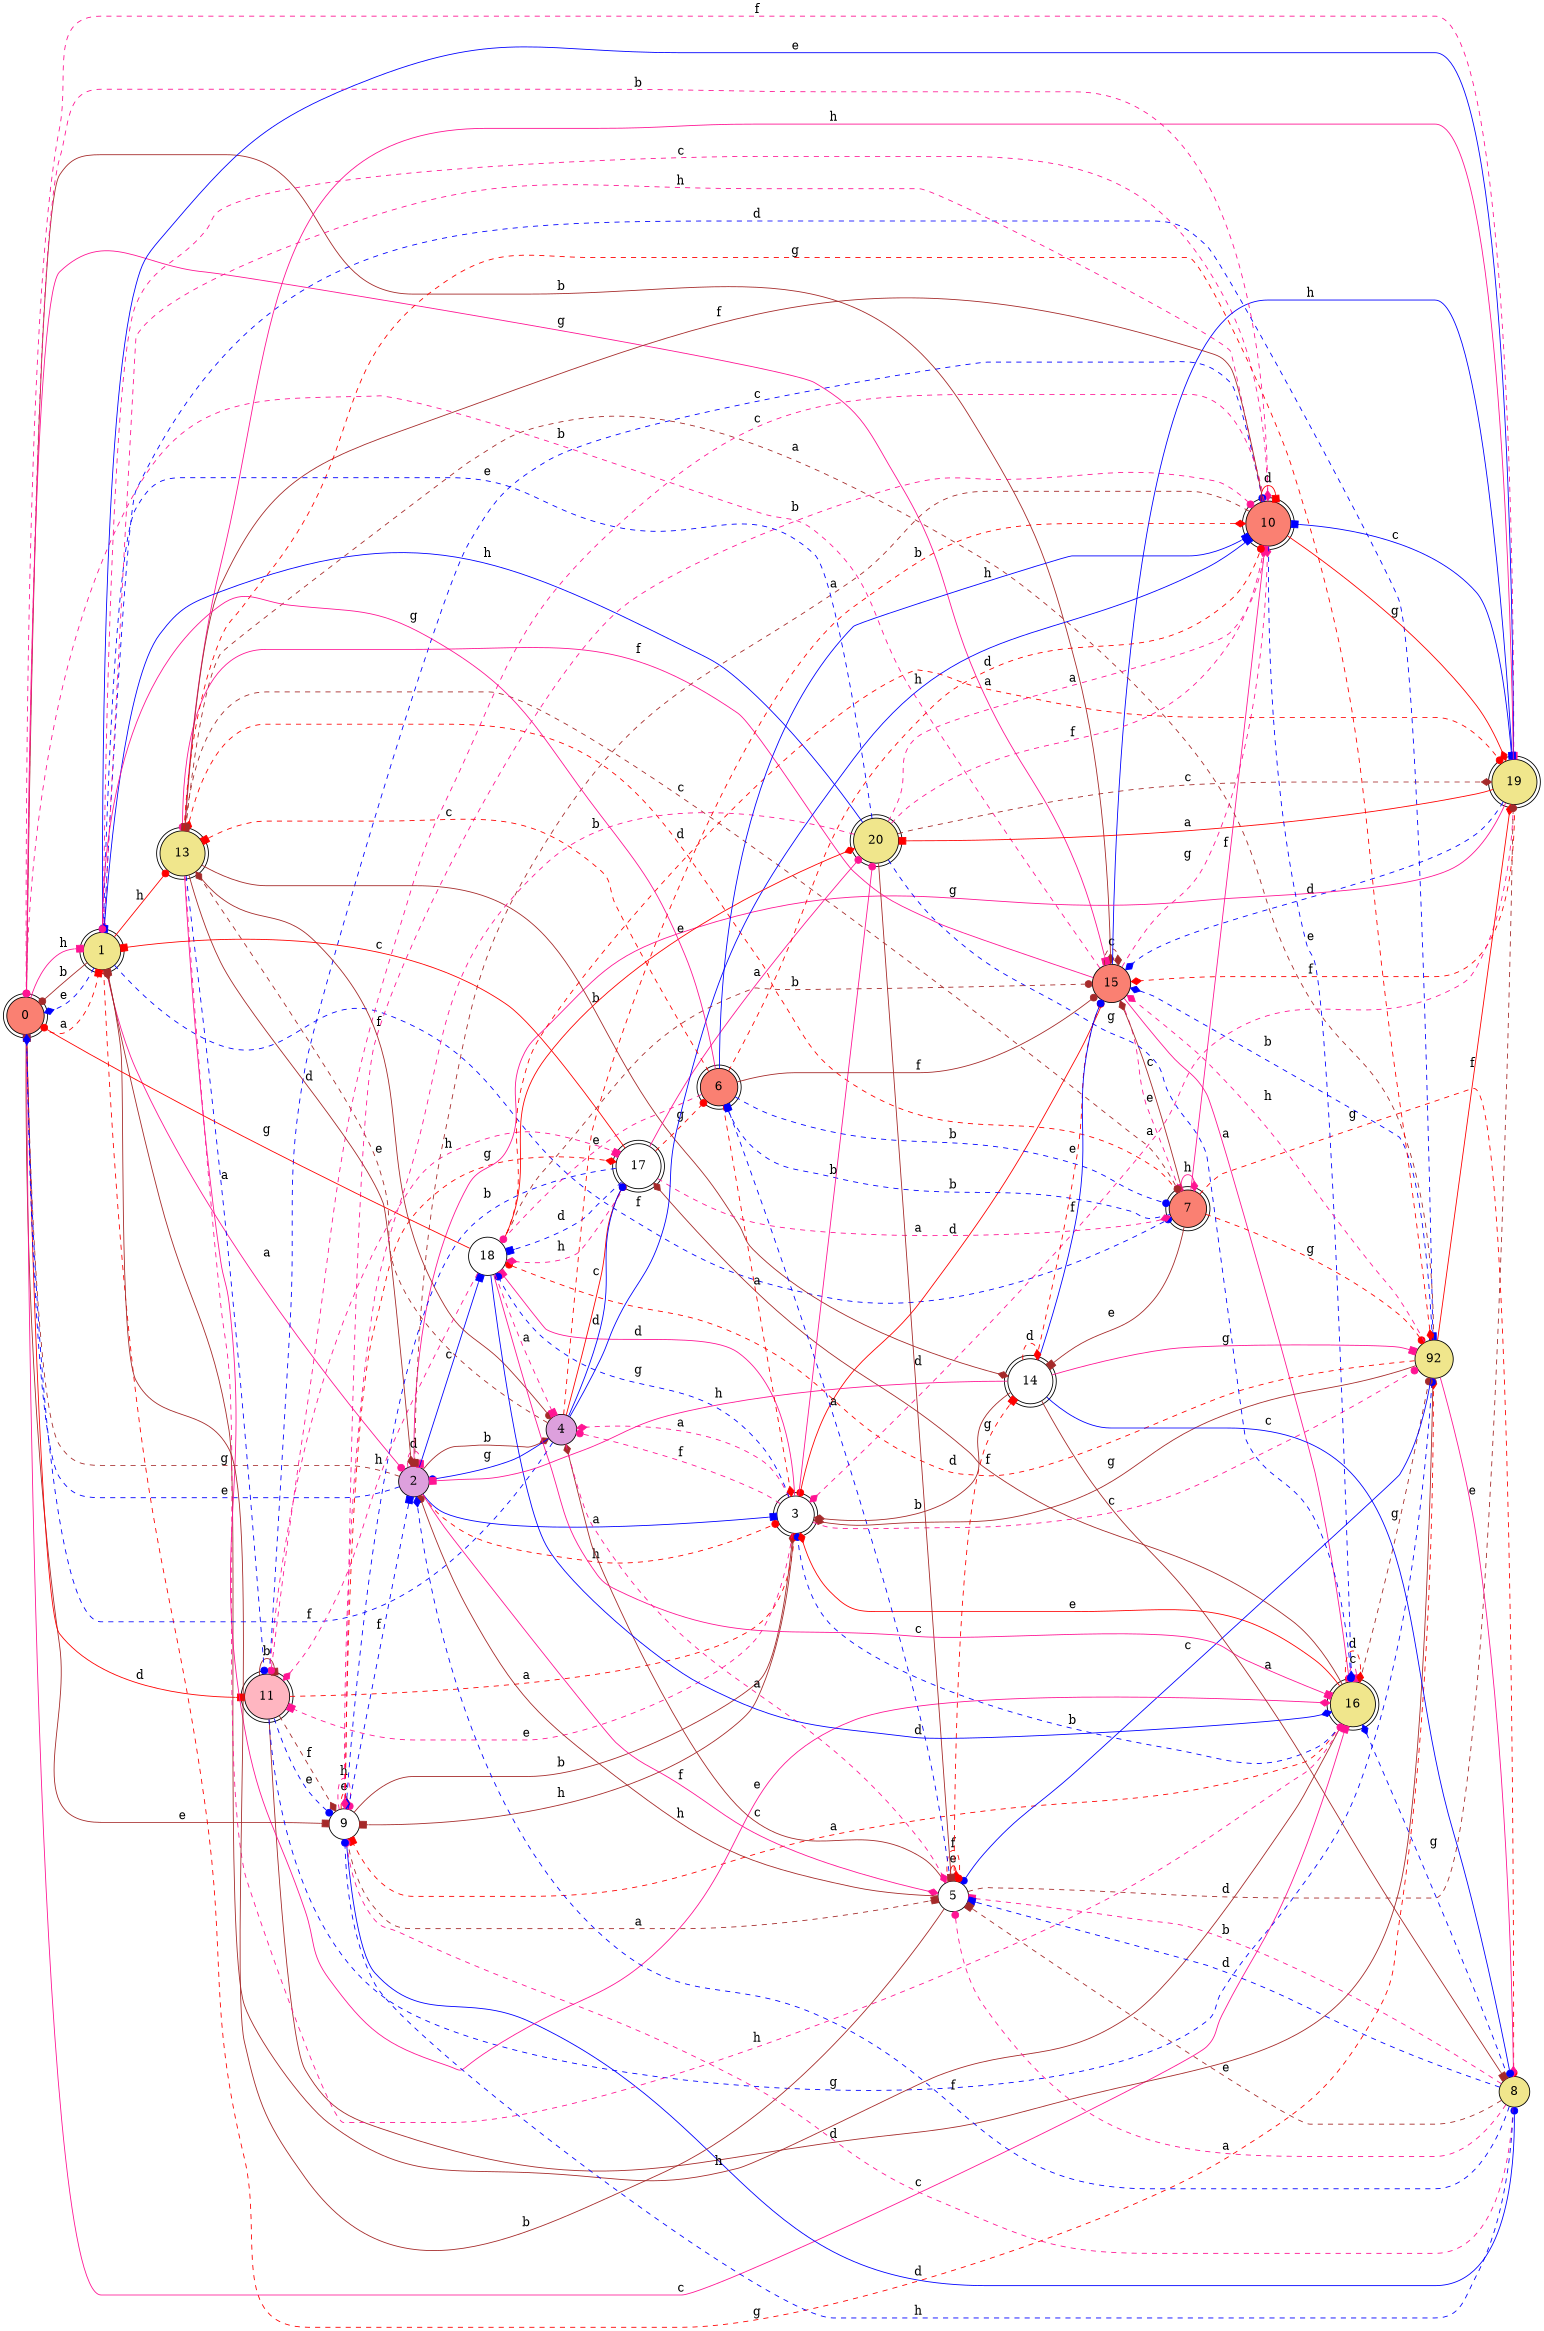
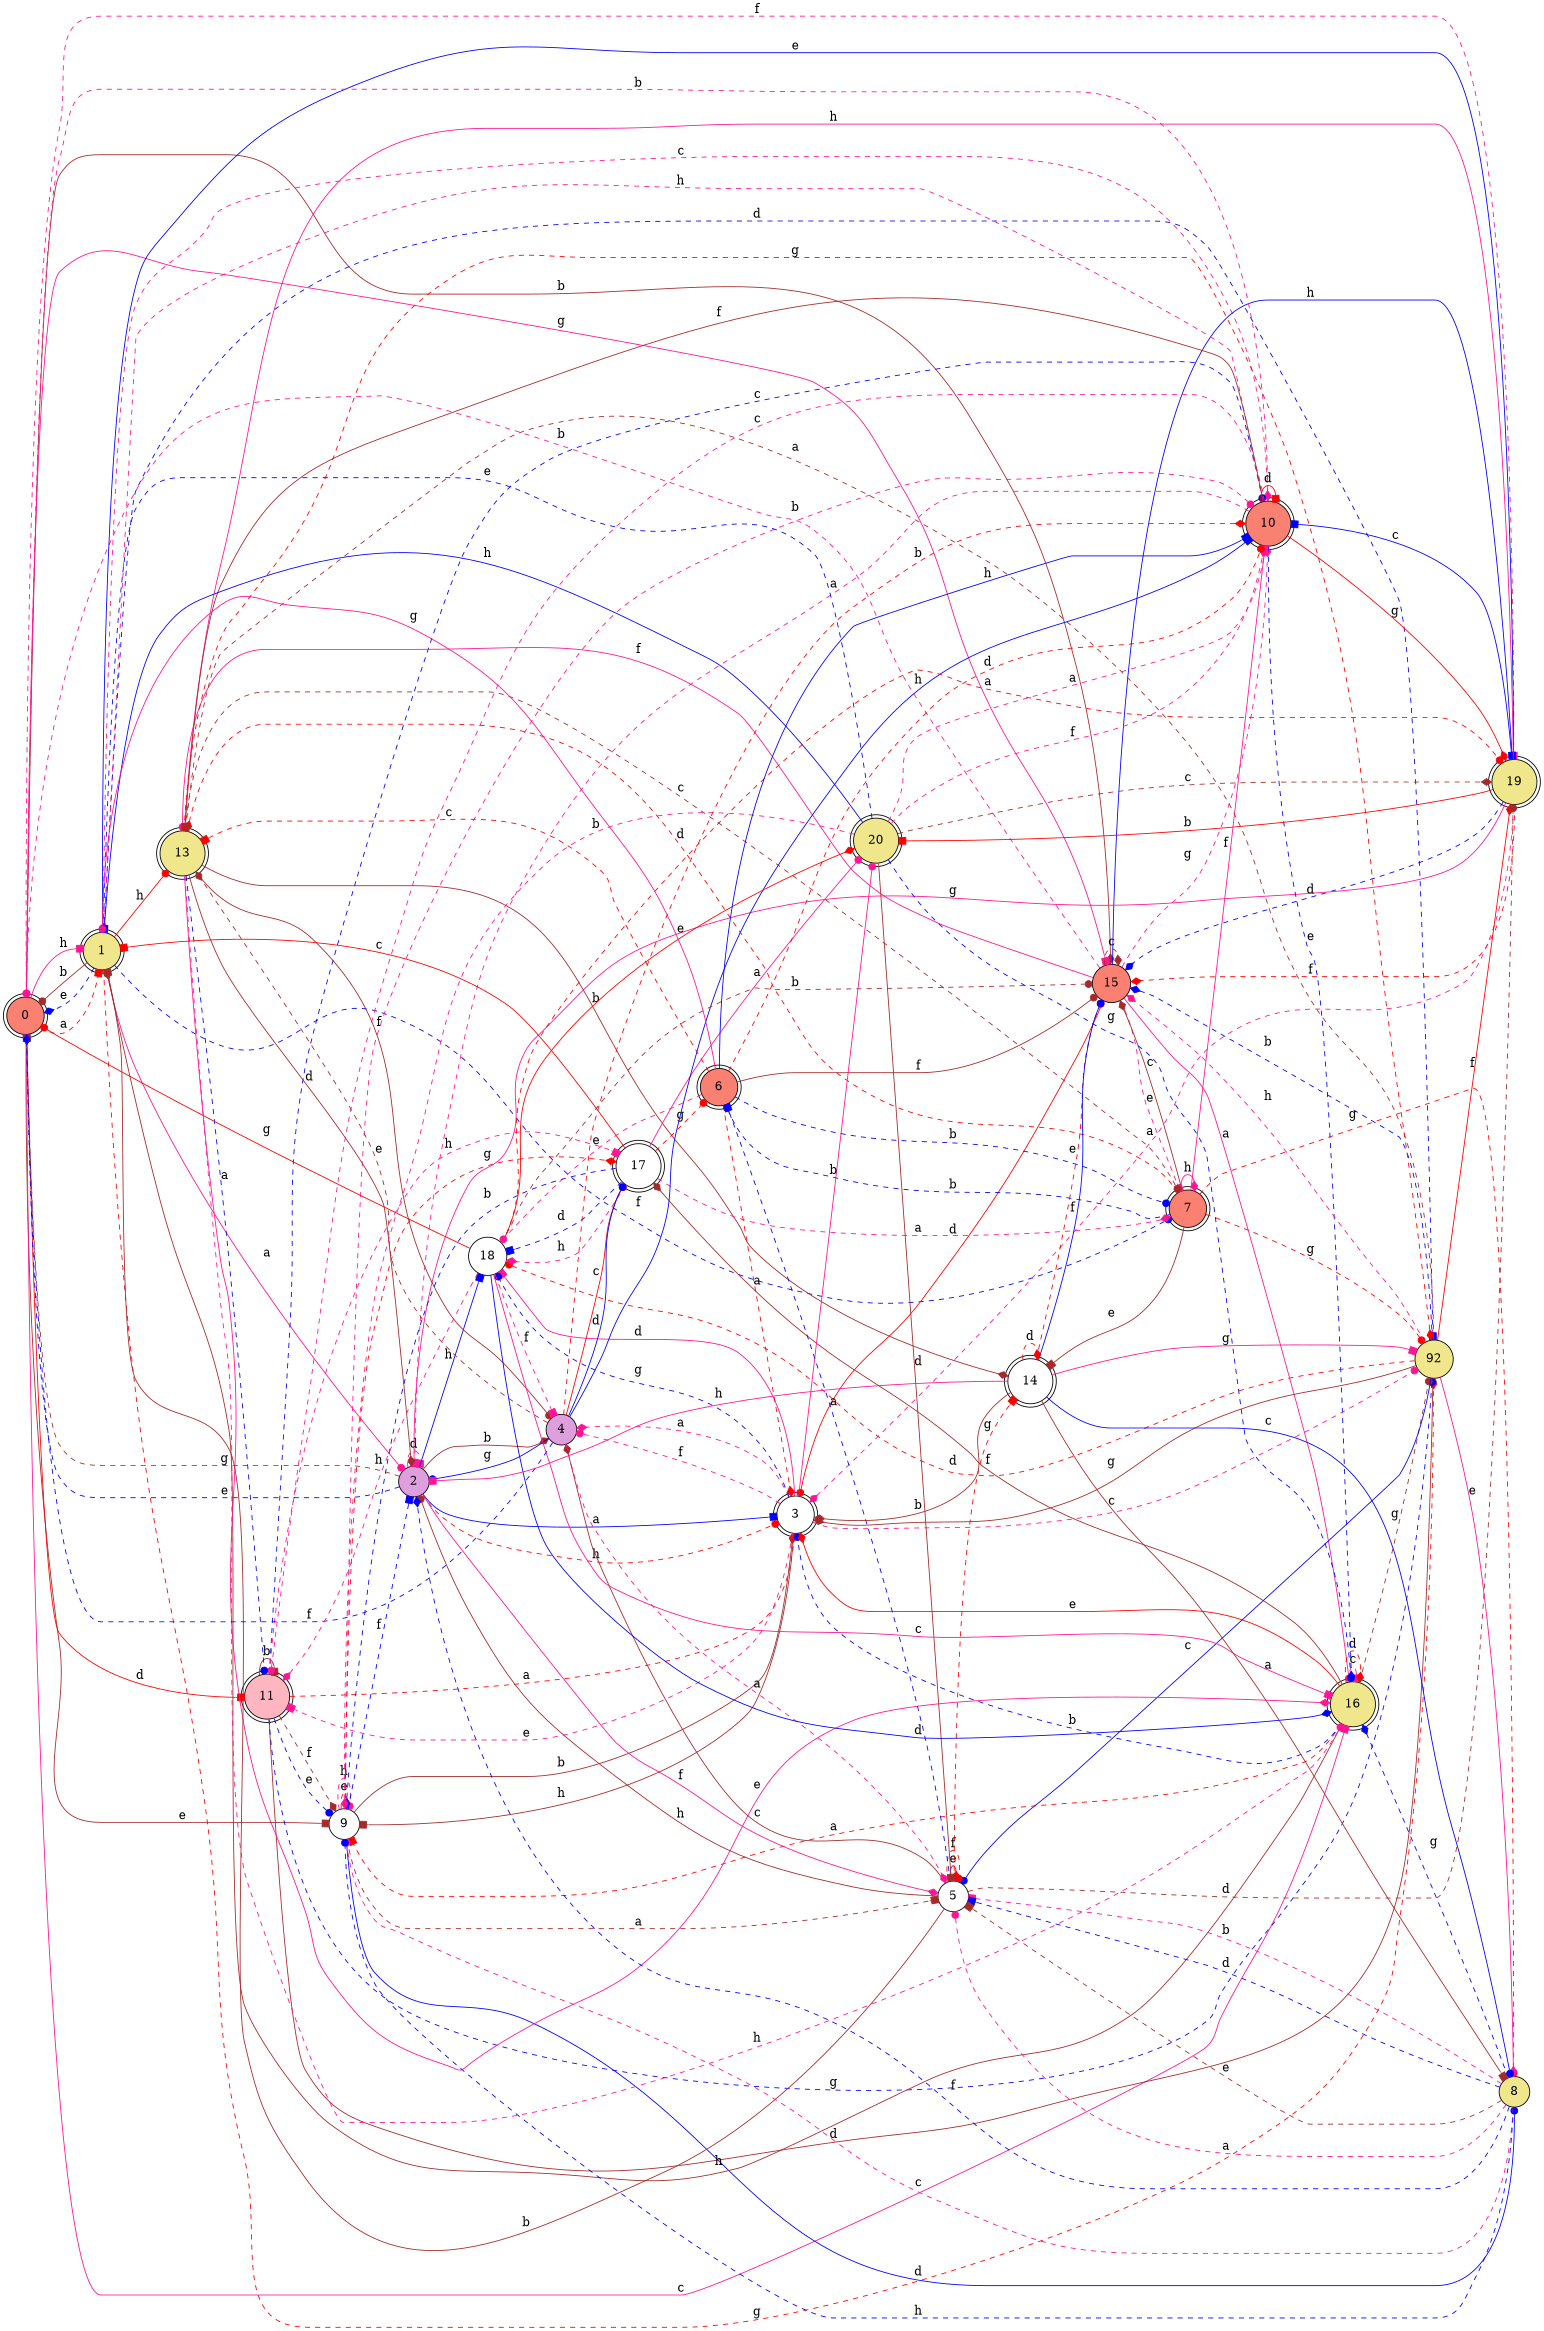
(606, 760) -> (606, 760)
(1188, 823) -> (1188, 823)
(527, 1338) -> (527, 1338)
(449, 1355) -> (449, 1355)
